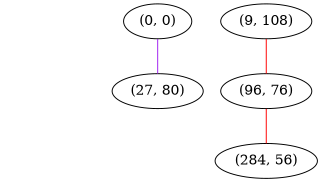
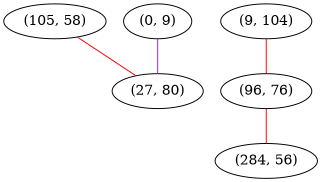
none -> (55, 21)
(158, 21) -> (158, 21)
(266, 21) -> (266, 21)
